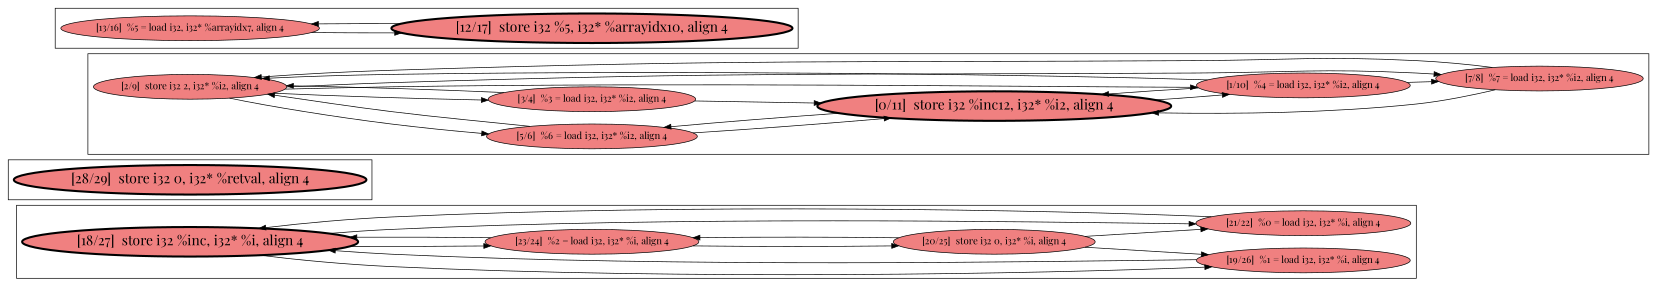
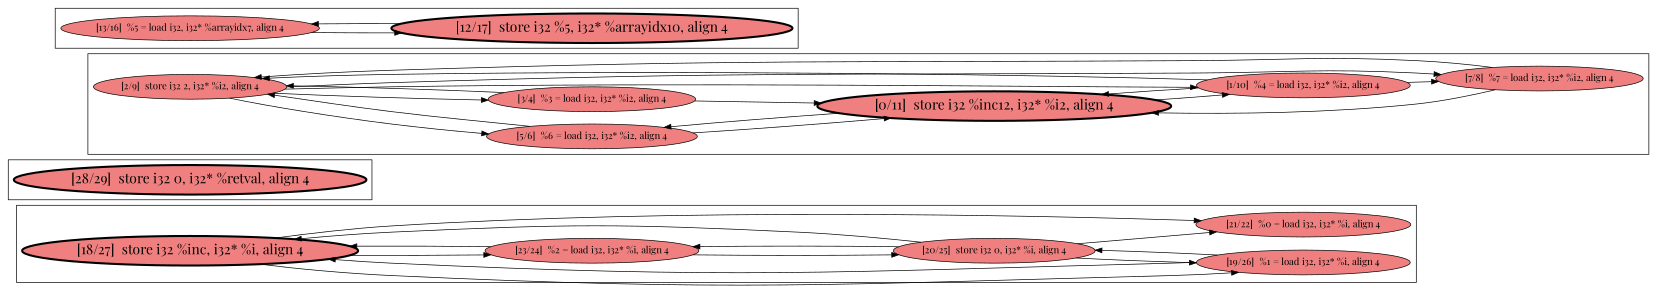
(691, 209) -> (611, 226)
none -> (1160, 252)
